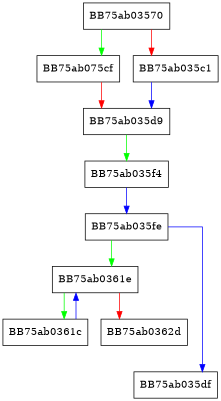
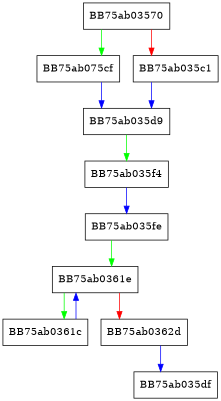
(102, 91) -> (102, 91)
(202, 279) -> (161, 355)
